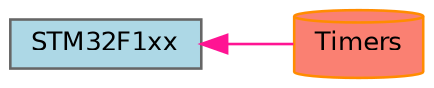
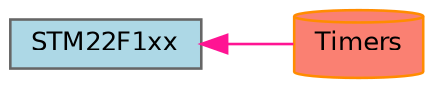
(106, 44) -> (106, 44)
